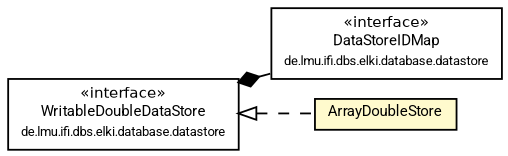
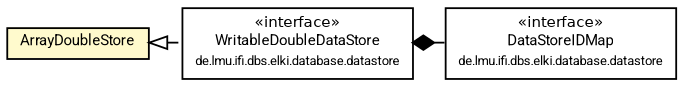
(285, 113) -> (174, 43)
